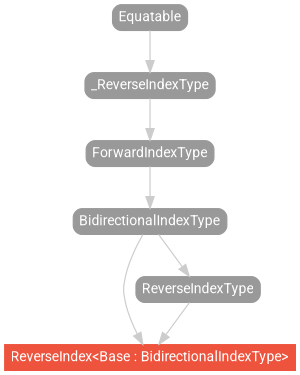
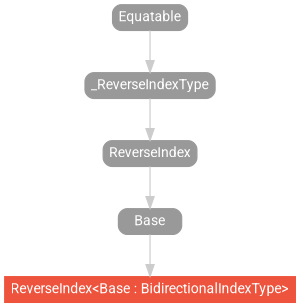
(150, 154) -> (150, 154)
(150, 222) -> (150, 222)
(198, 290) -> none
